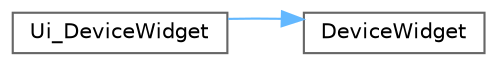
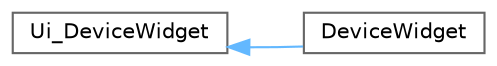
(255, 19) -> (276, 47)
